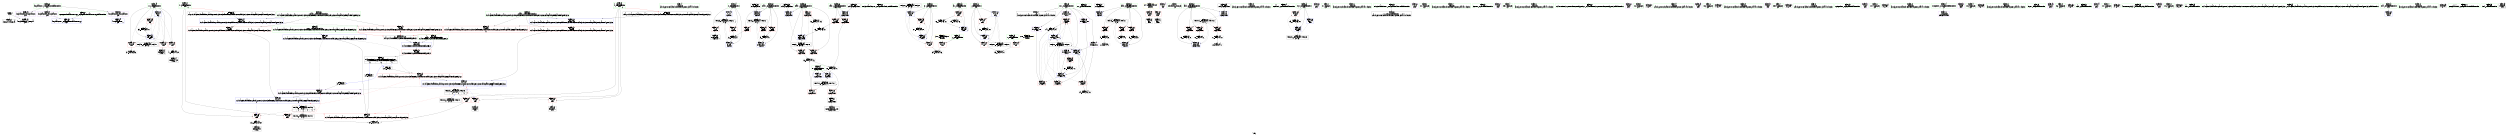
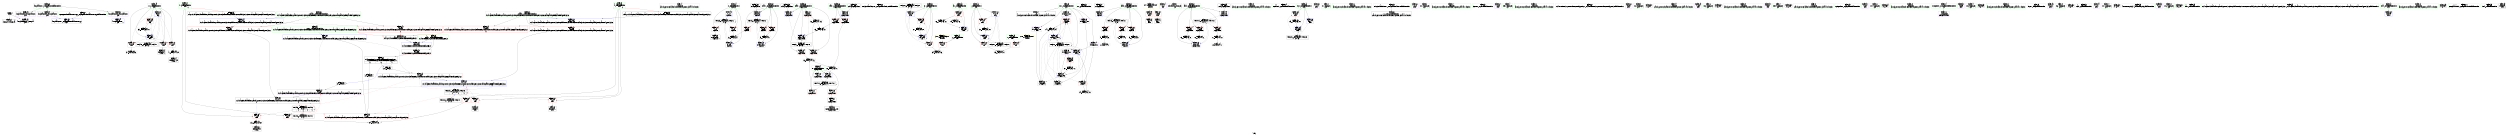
(922, 39) -> (922, 39)
(828, 77) -> (828, 77)
